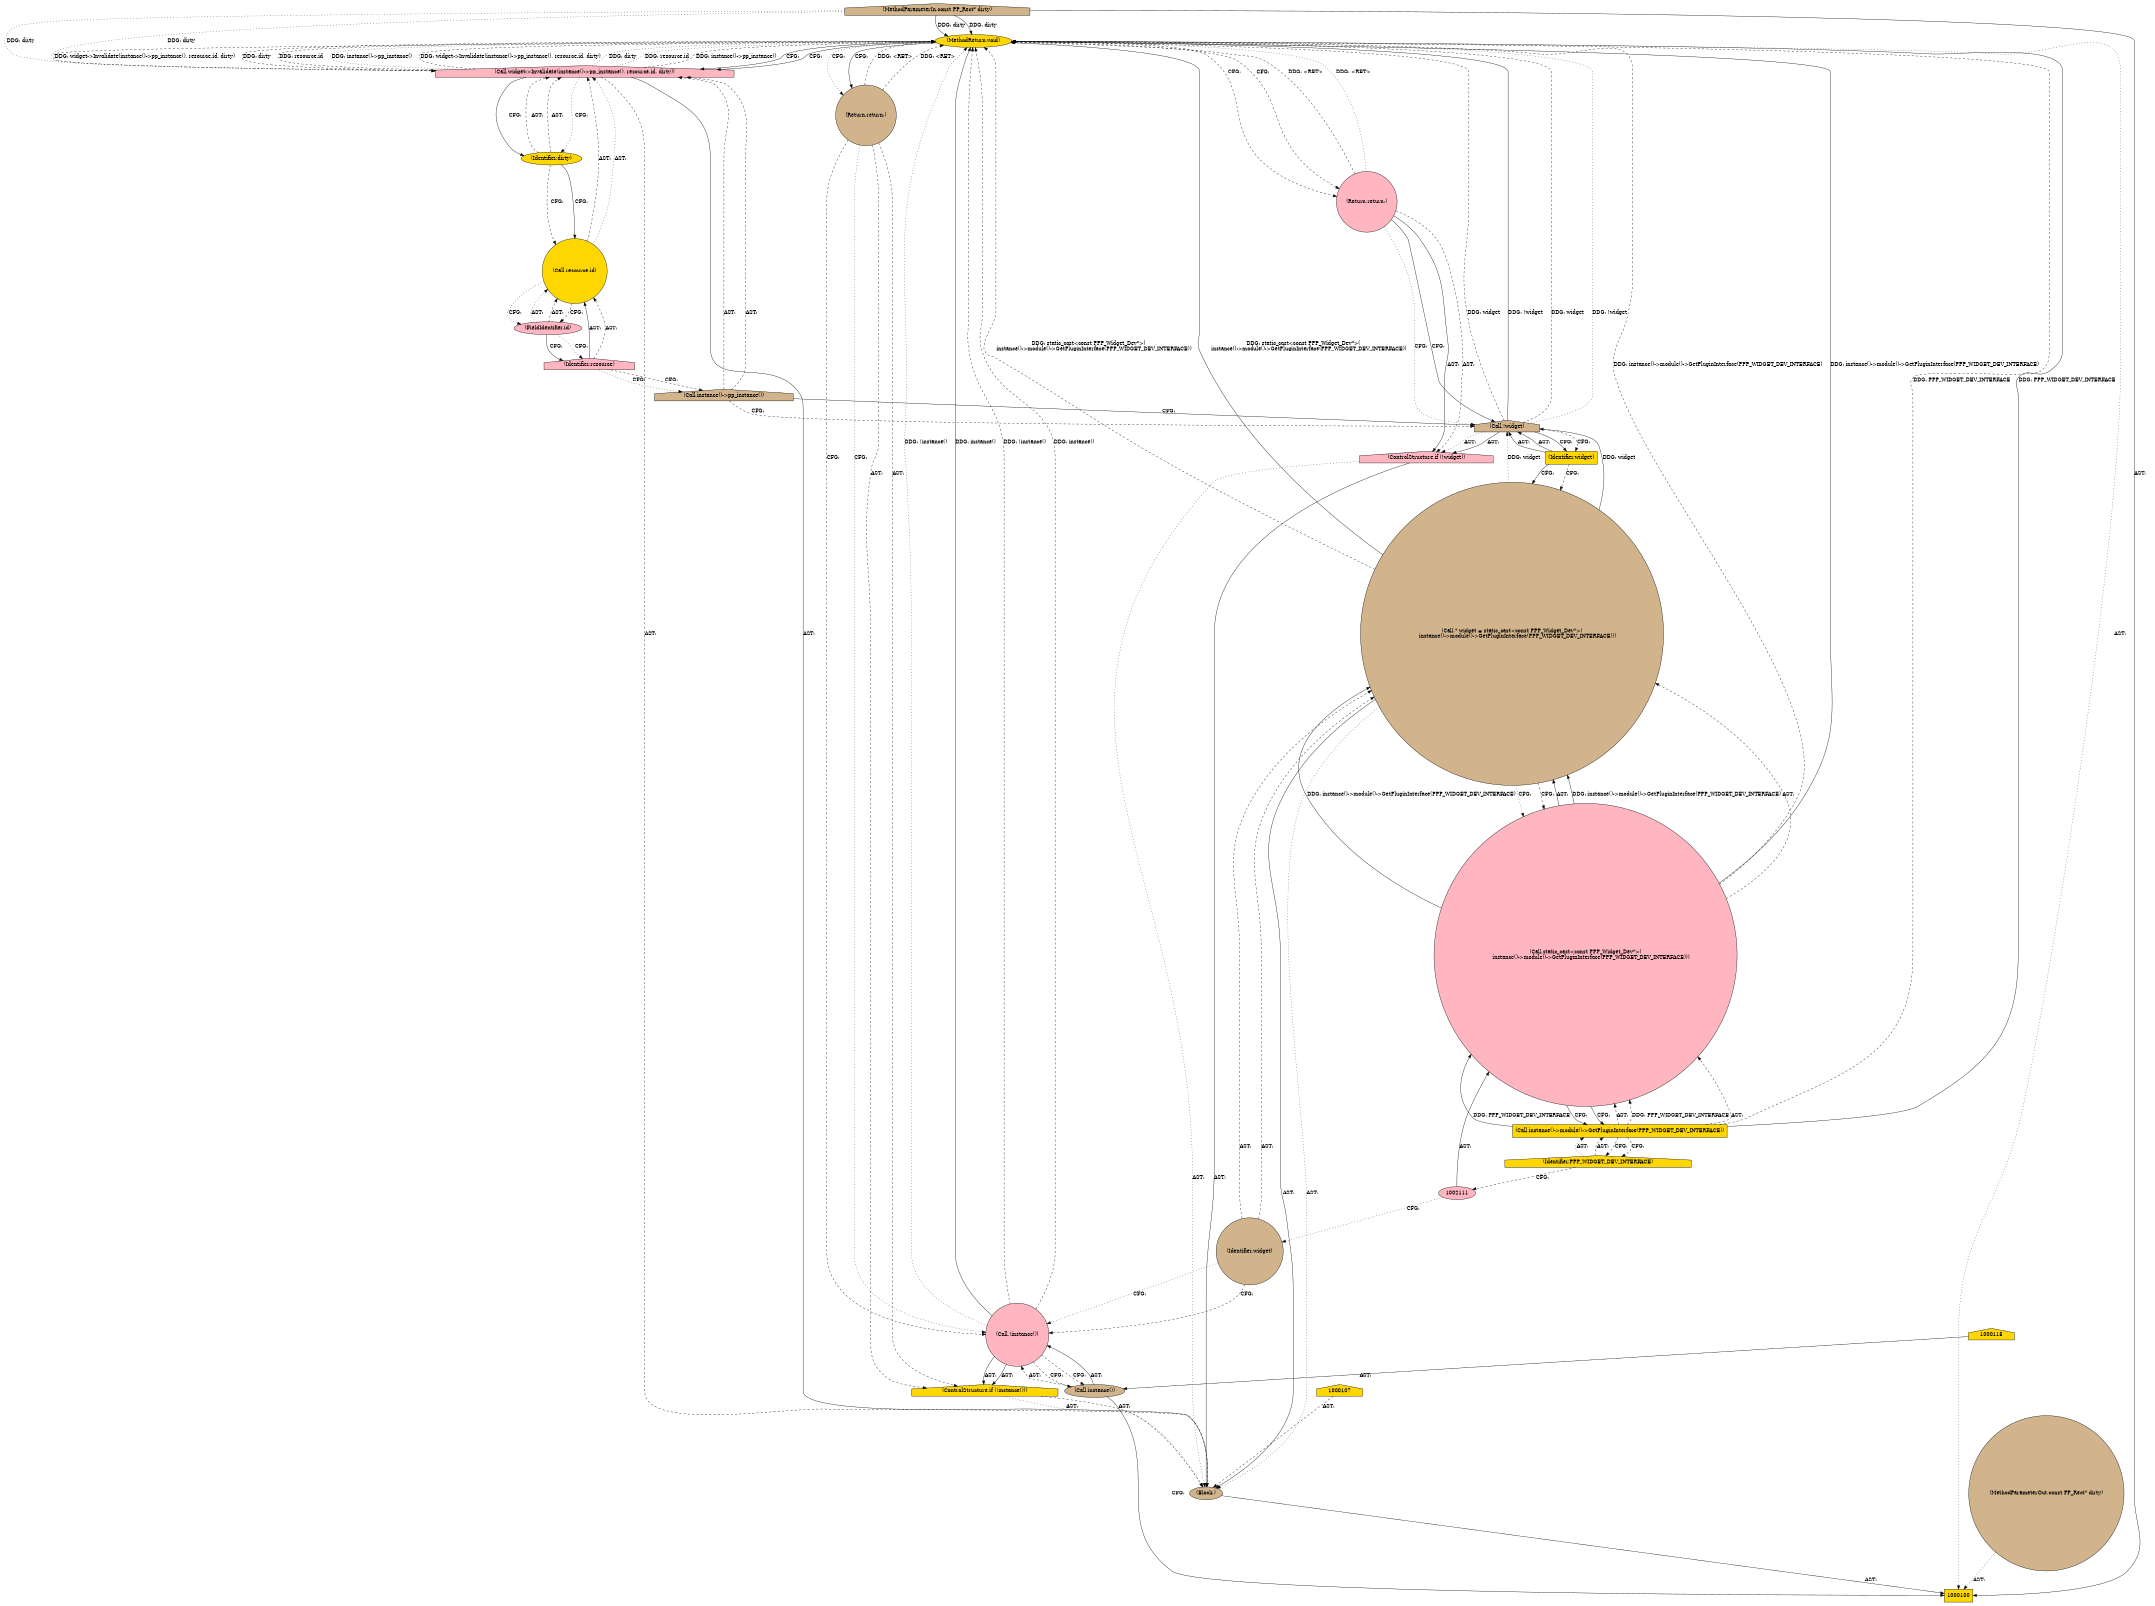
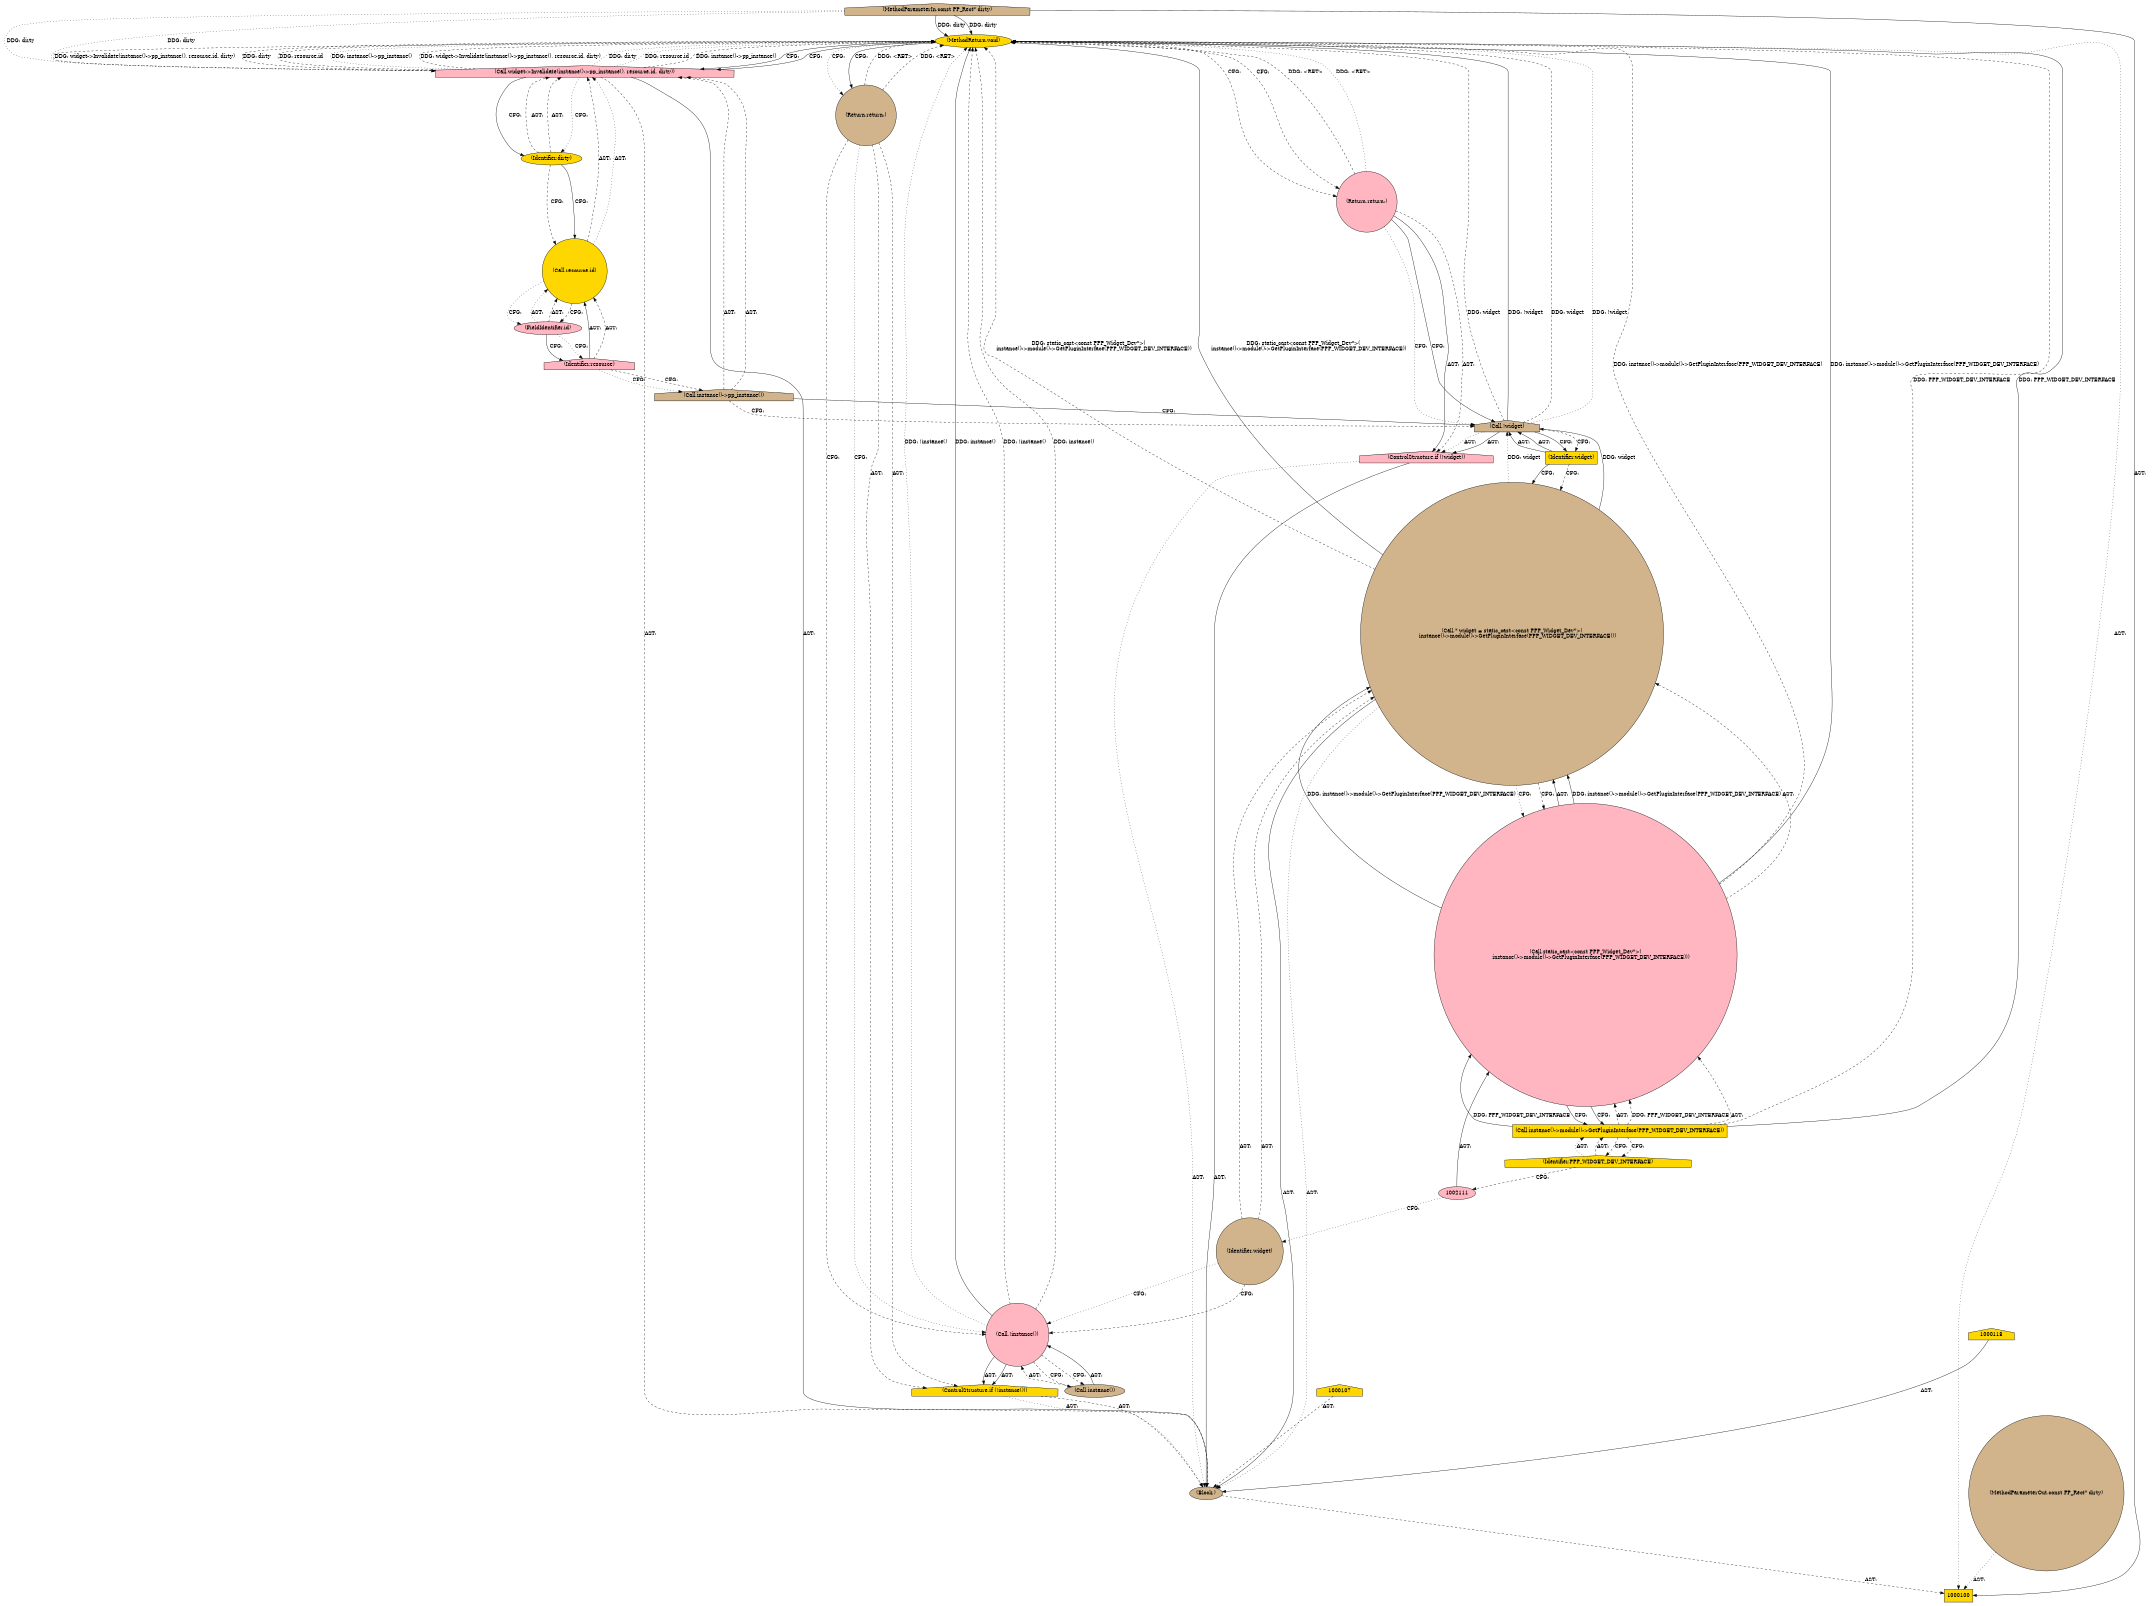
(1548, 1363) -> (1617, 1448)
(1581, 1544) -> (1581, 1544)
(1459, 1590) -> none
